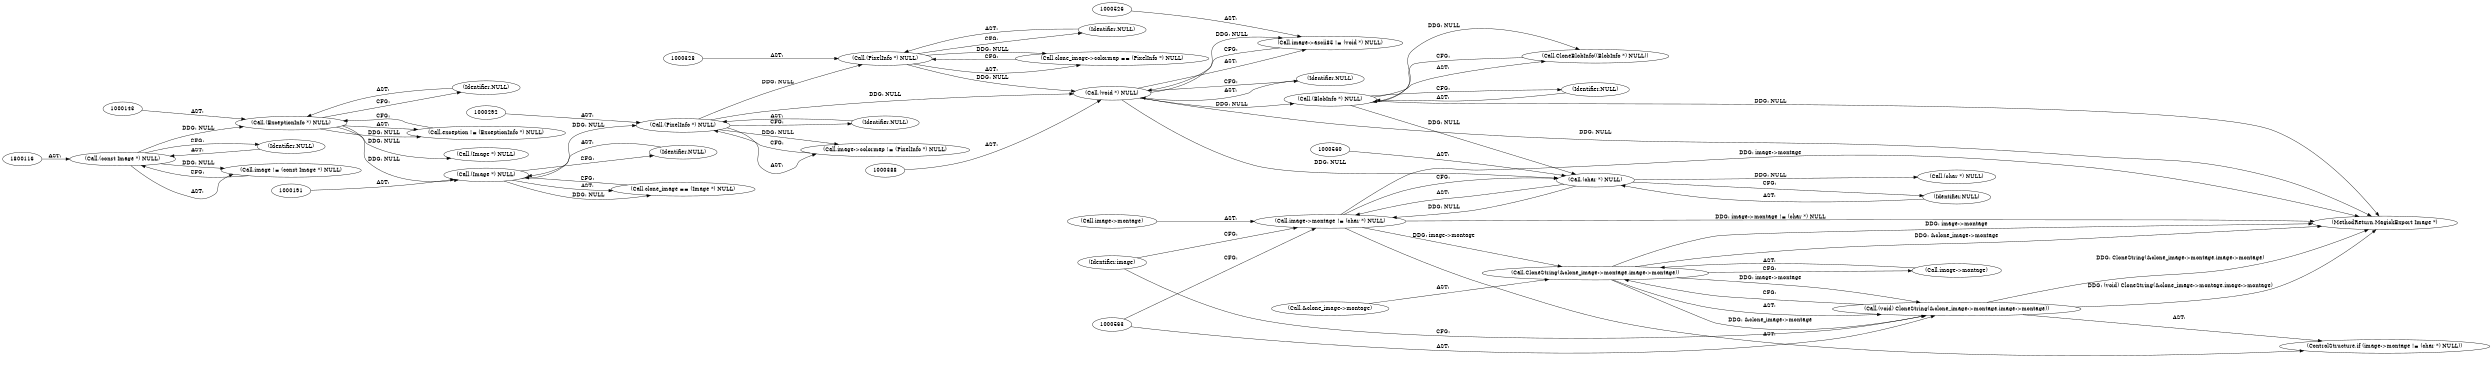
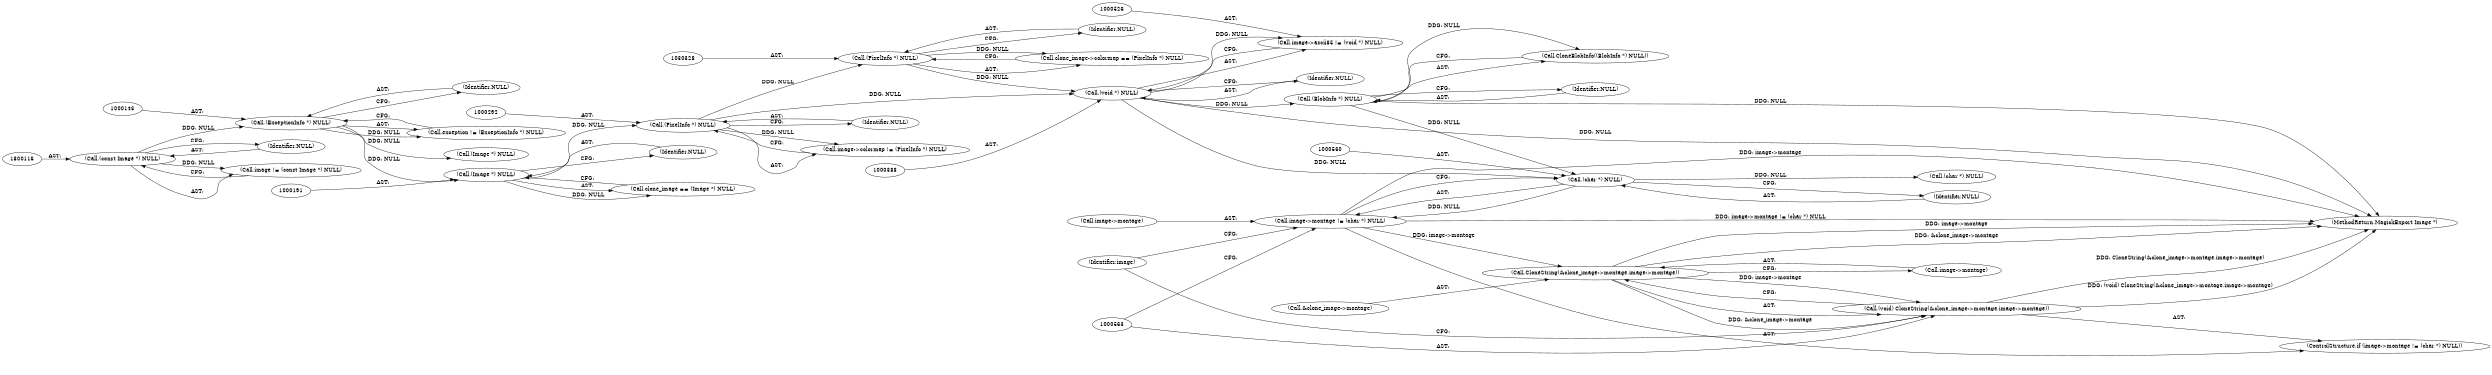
(683, 59) -> (683, 59)
